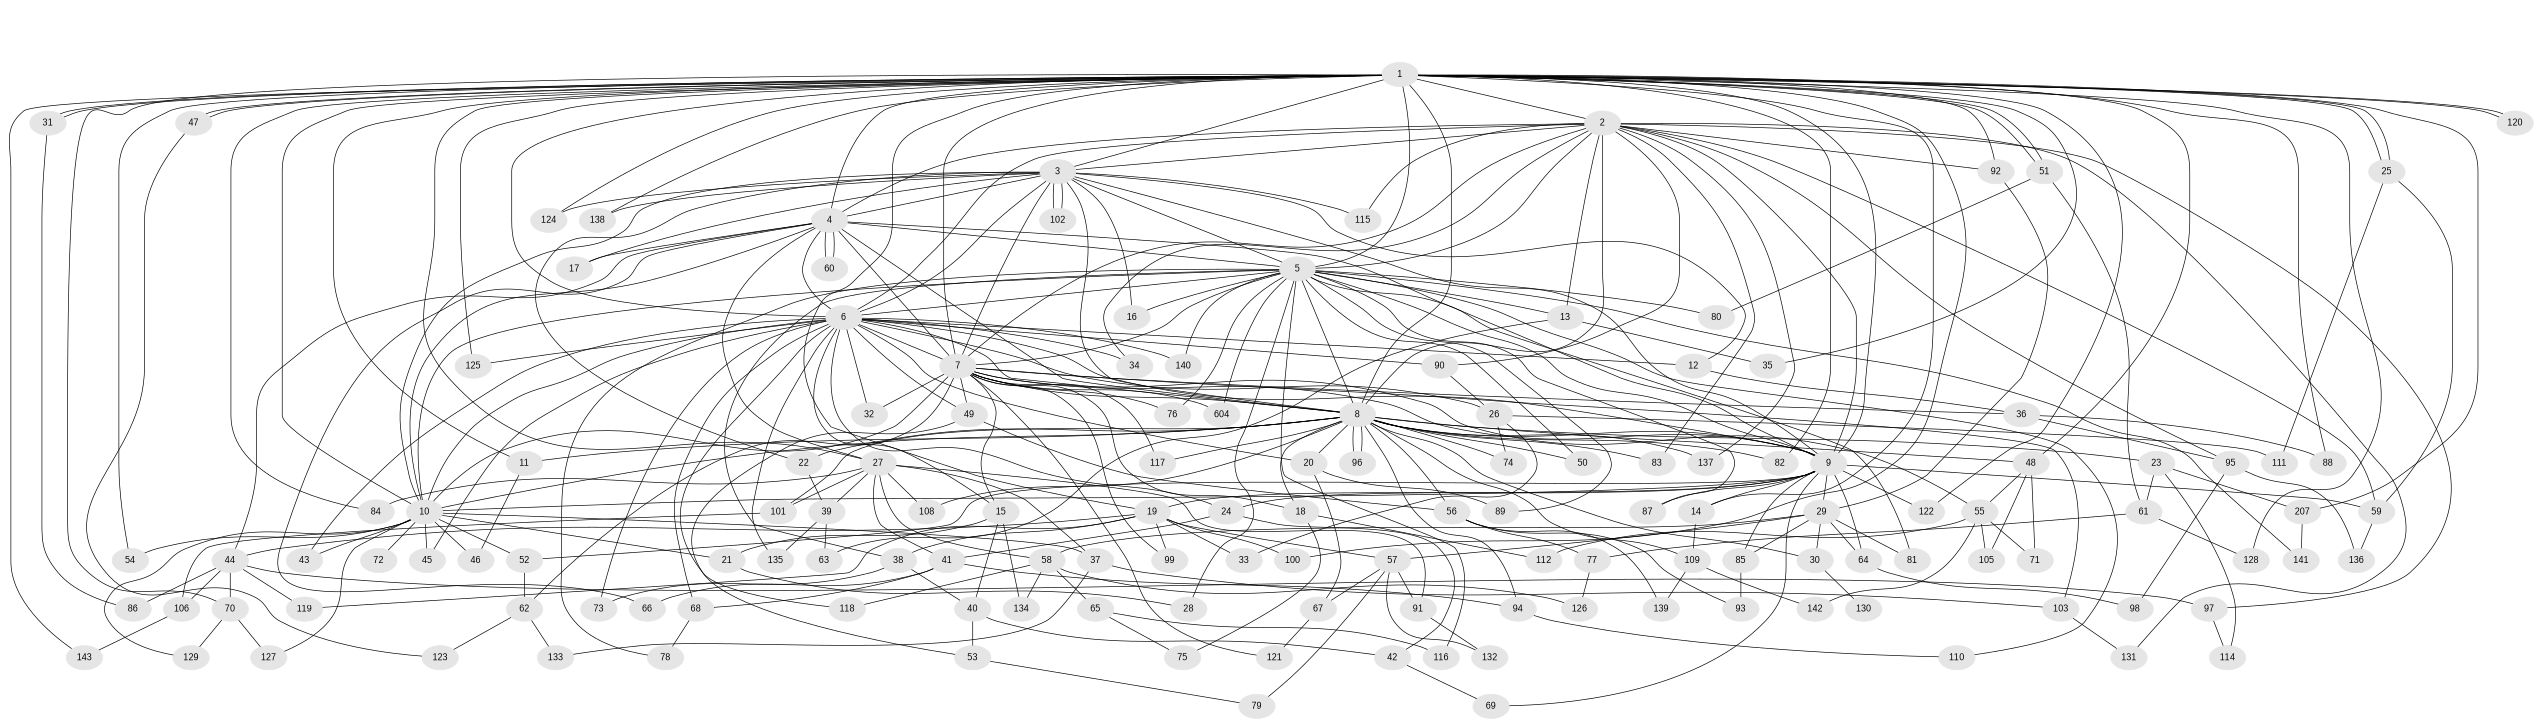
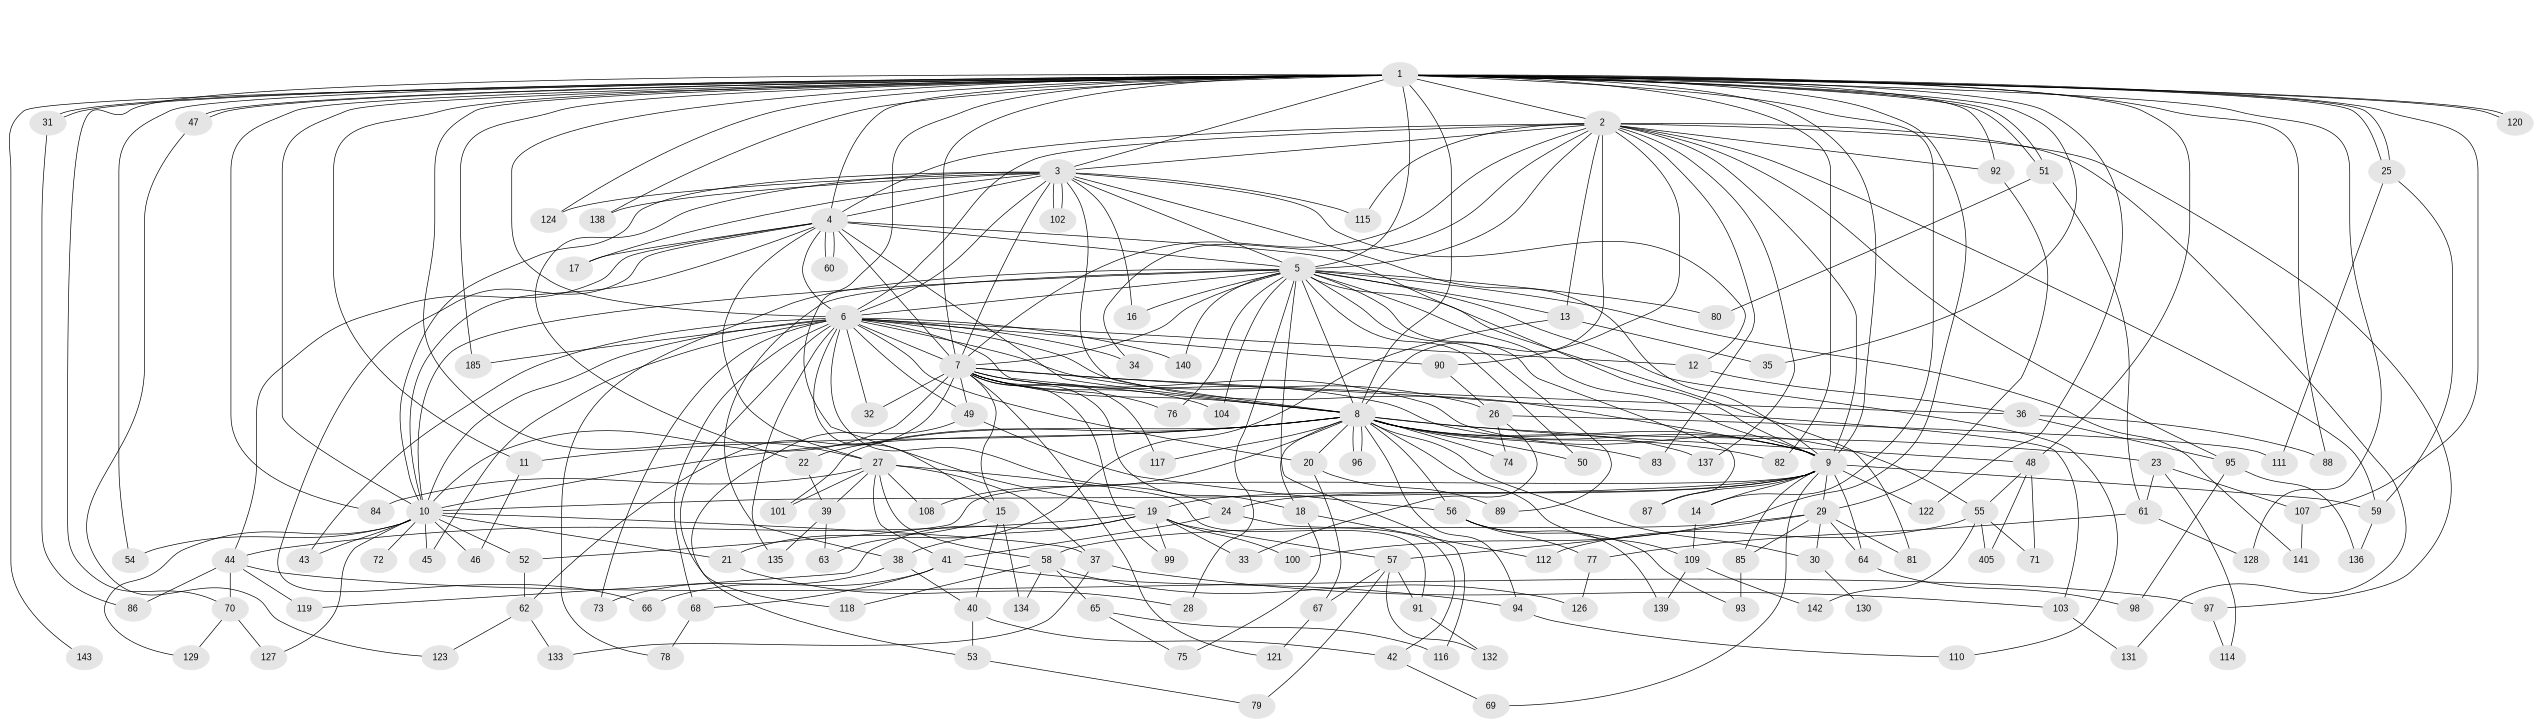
(473, 366) -> (473, 366)
(1222, 415) -> (1222, 415)
(2302, 512) -> (2302, 512)
(1987, 561) -> (1987, 561)
(182, 609) -> none
